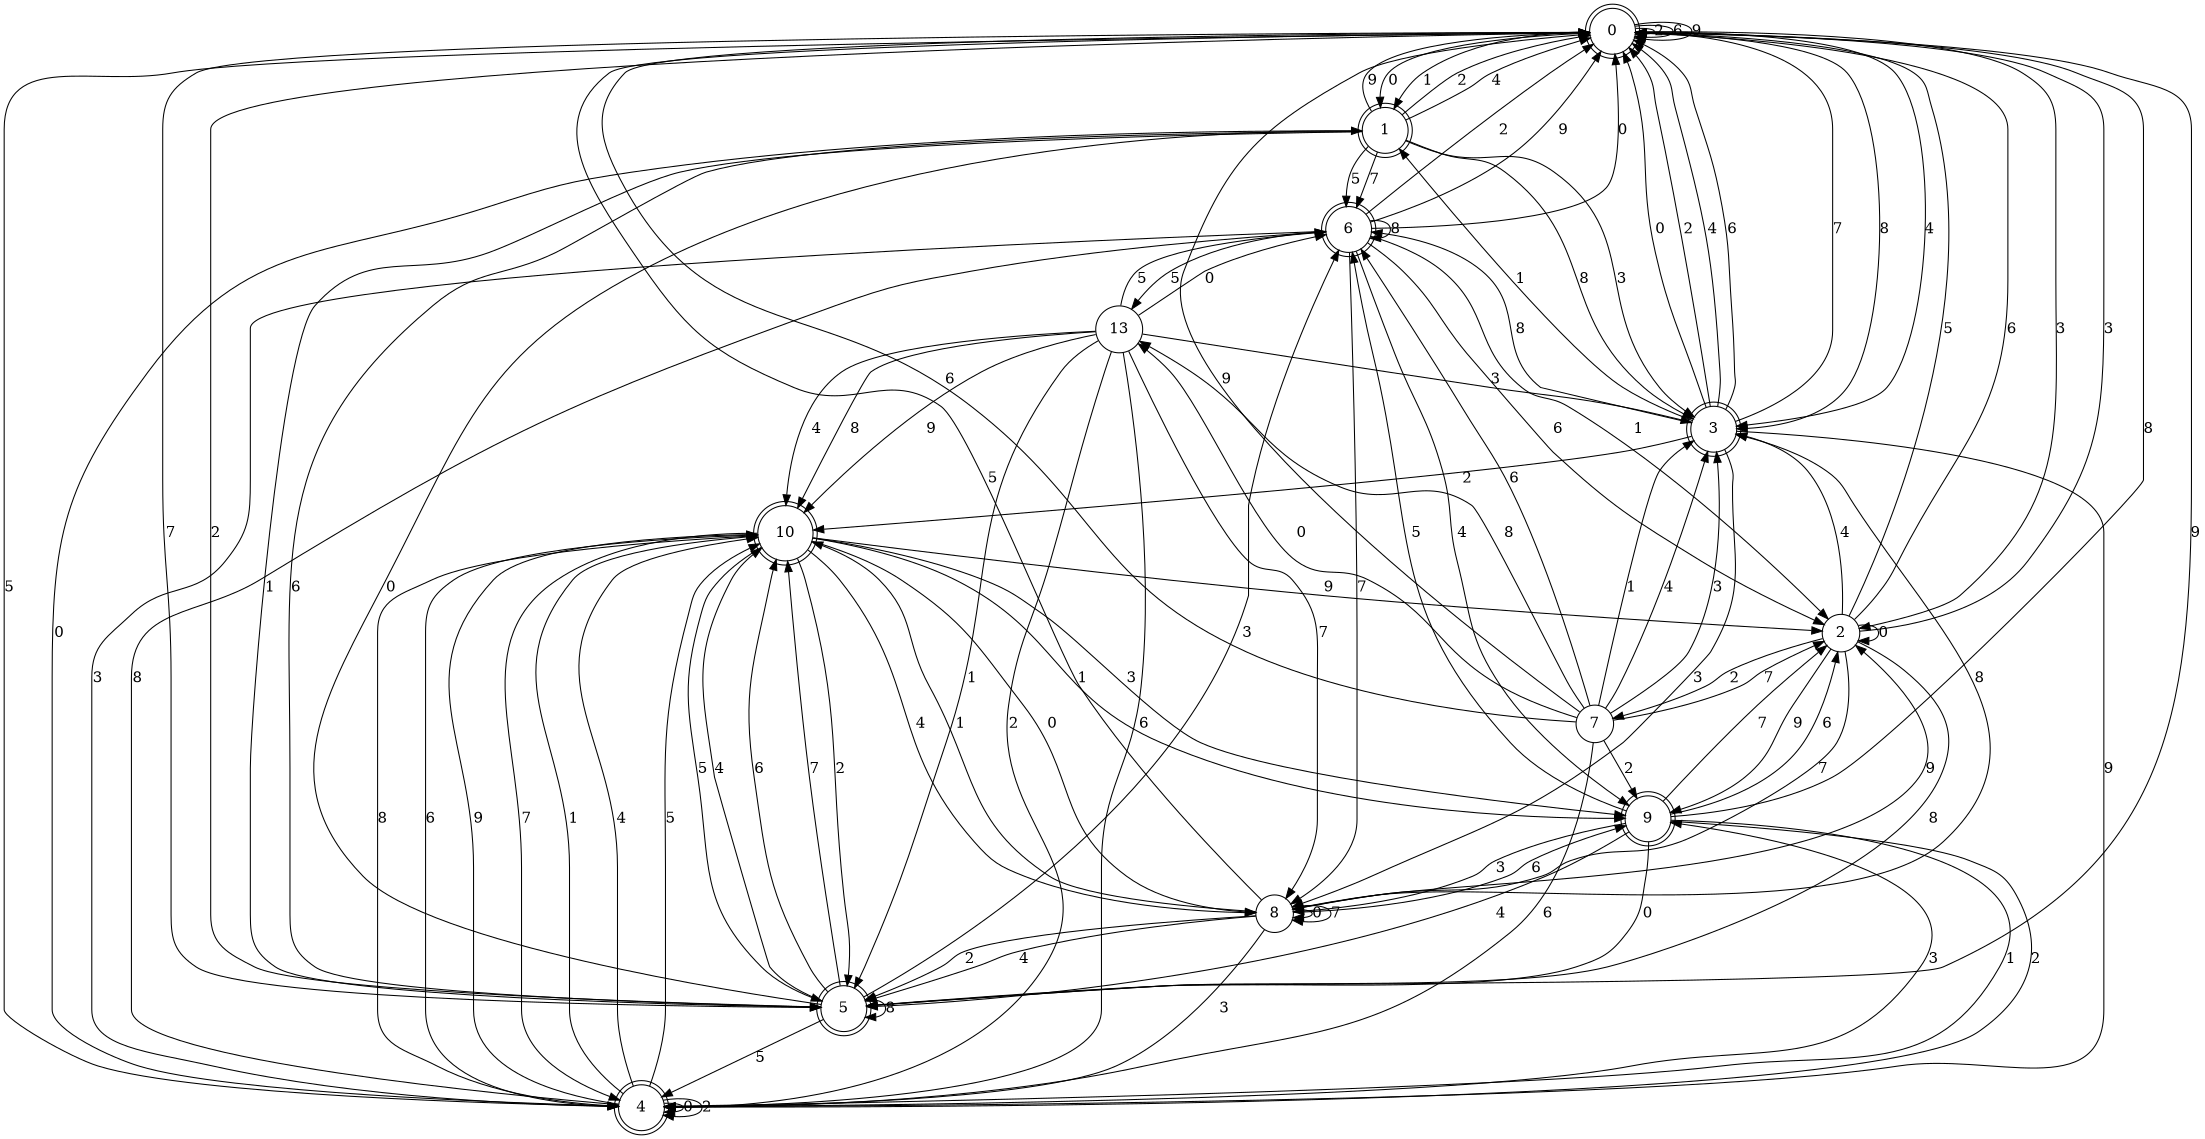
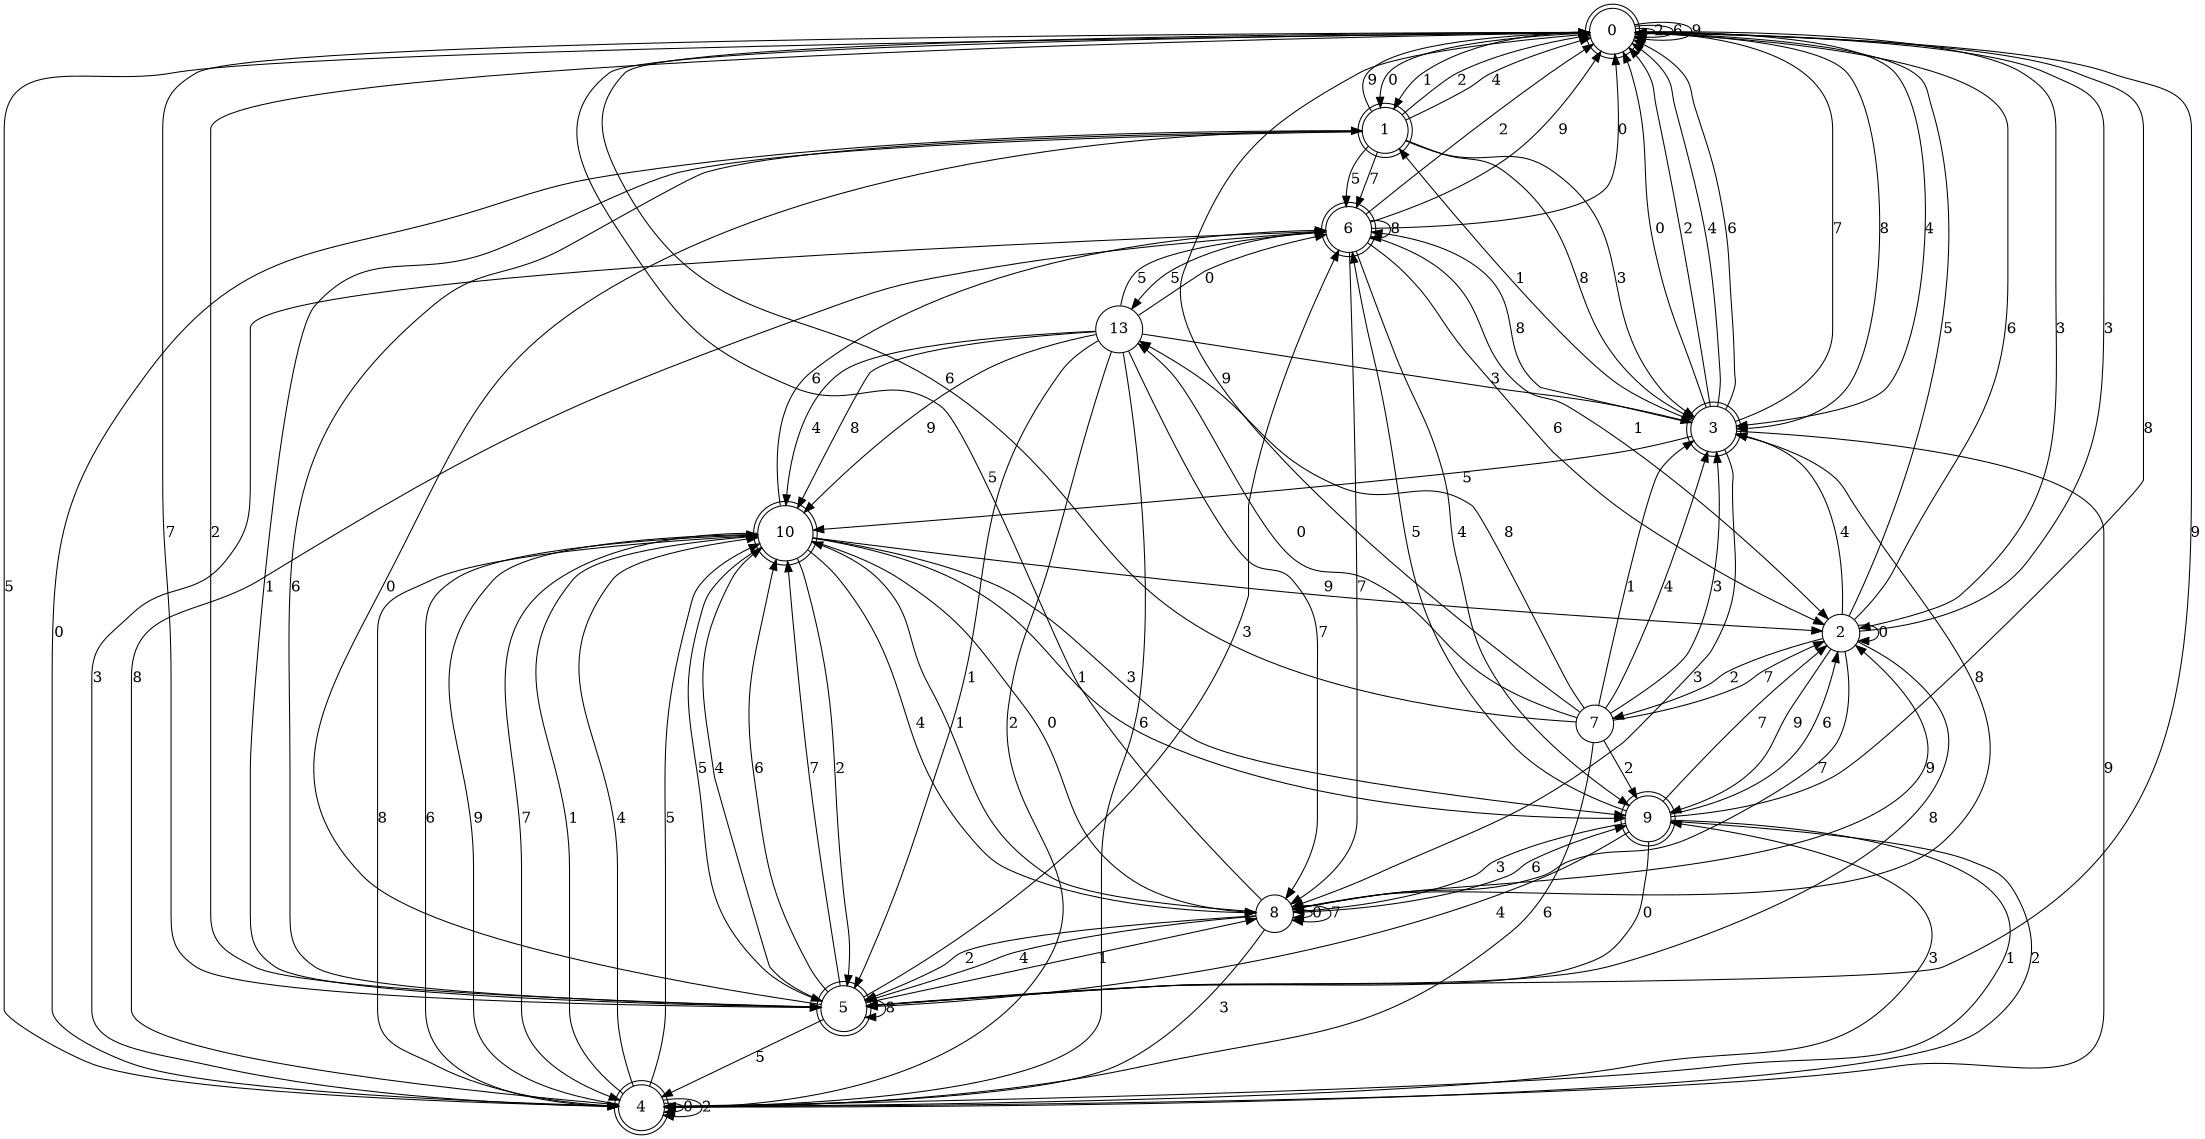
(1468, 479) -> (1468, 479)
(1507, 482) -> (983, 284)
none -> (1056, 962)
